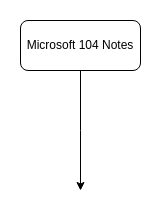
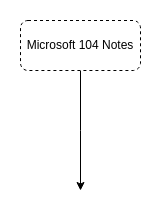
(81, 46) -> (81, 46)
